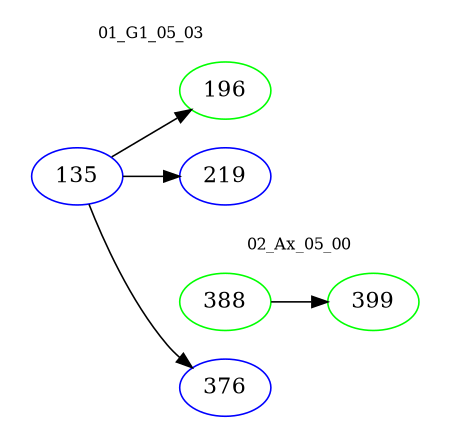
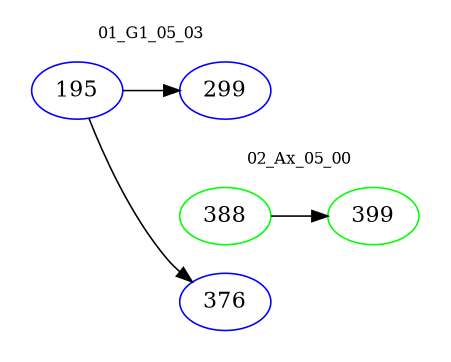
(225, 91) -> none
(77, 176) -> (77, 91)
(225, 176) -> (225, 91)
